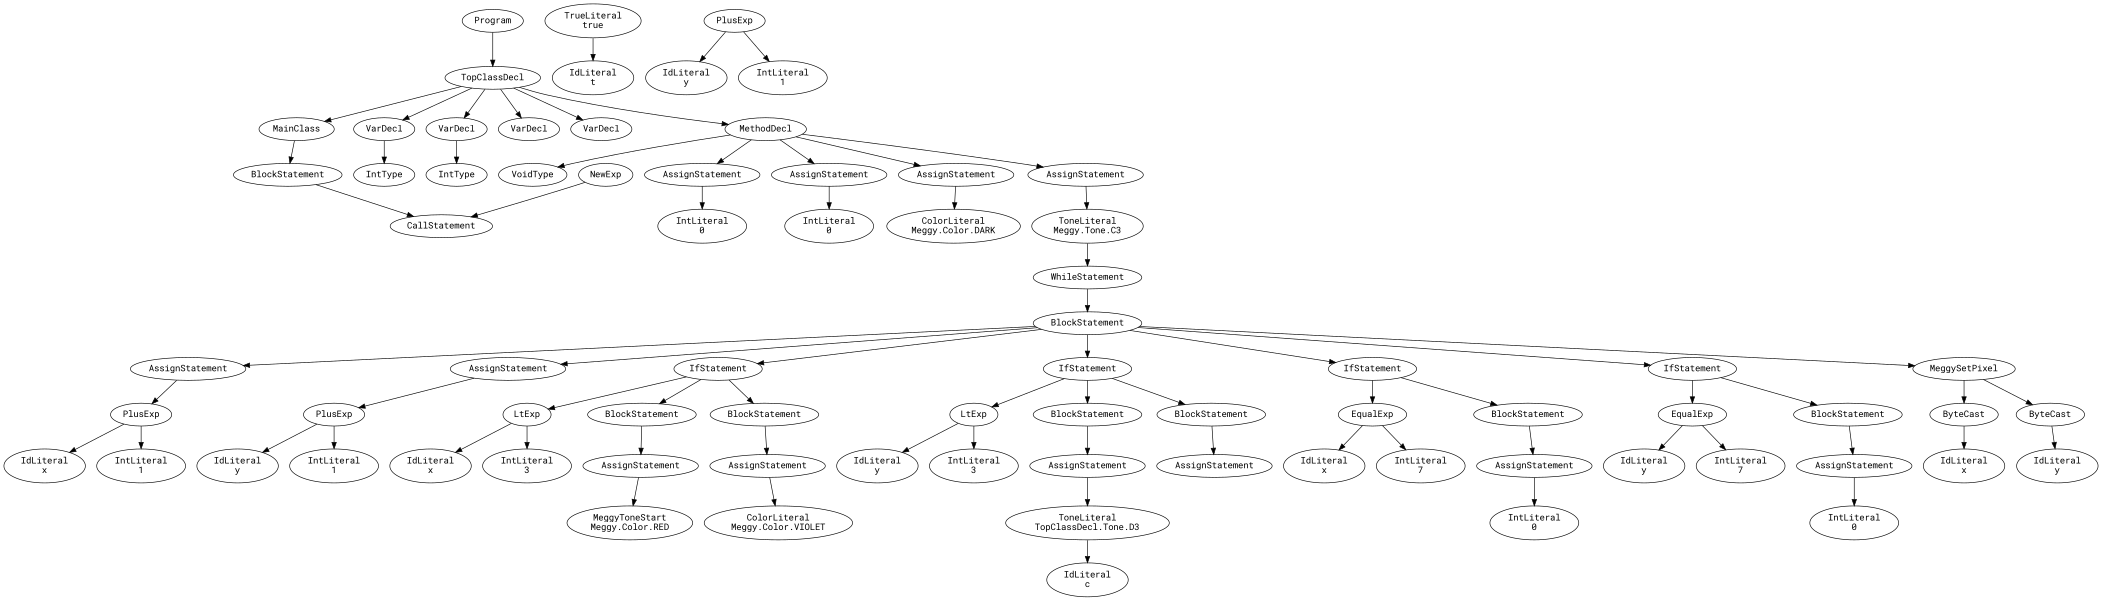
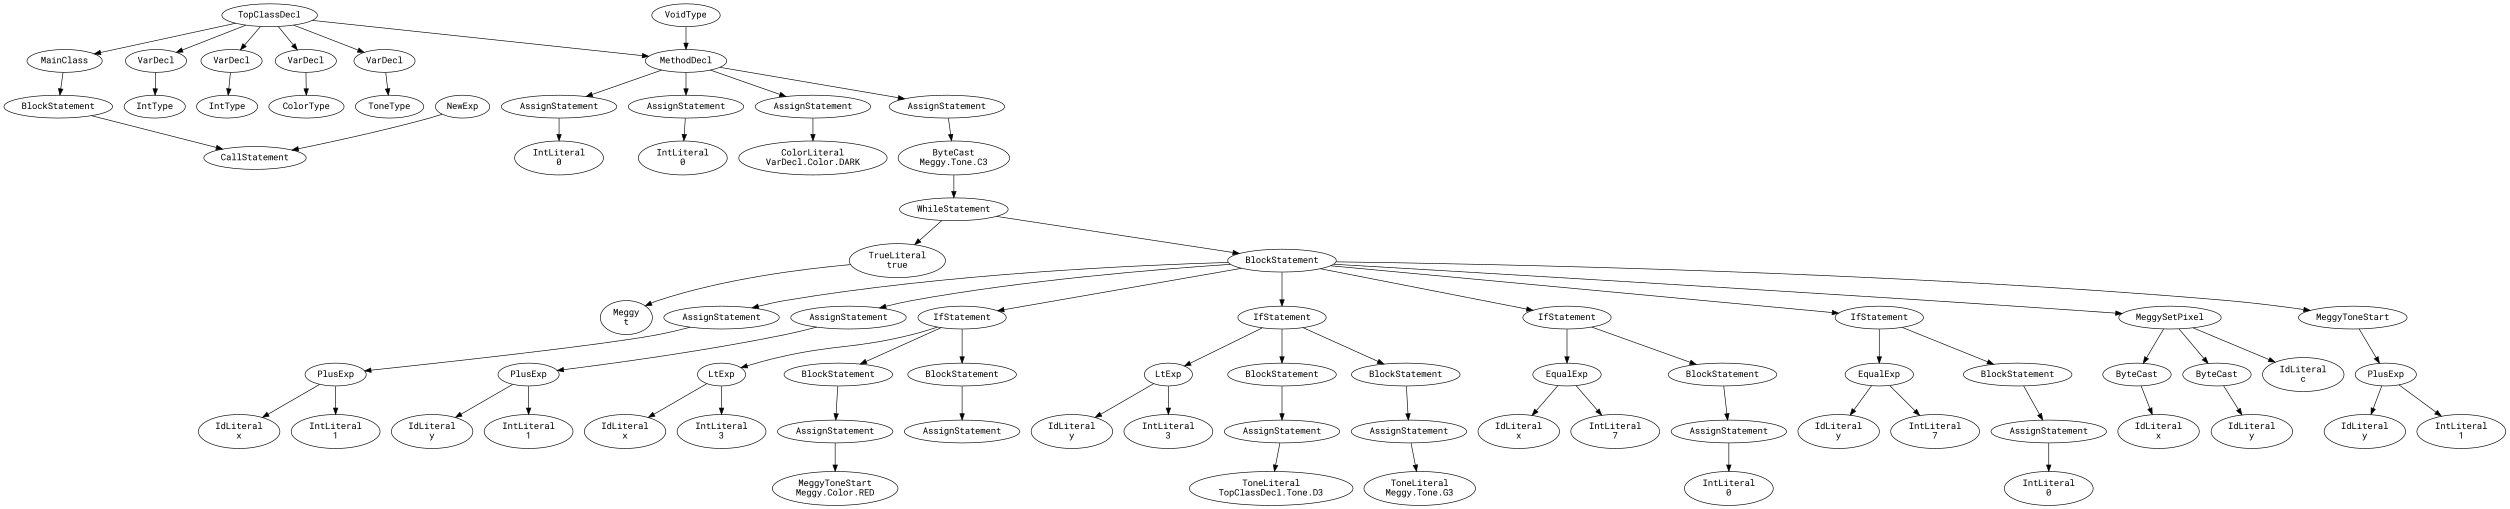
(493, 21) -> none
(593, 78) -> (626, 318)
none -> (306, 107)
none -> (390, 107)
(647, 149) -> (686, 35)
(954, 226) -> (813, 158)
(1087, 226) -> (954, 158)
none -> (931, 230)
none -> (2353, 318)
none -> (1420, 488)
(778, 523) -> none
(1087, 548) -> (2231, 344)
